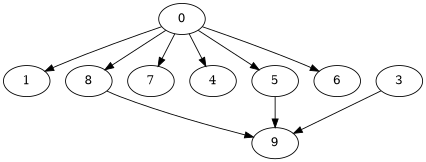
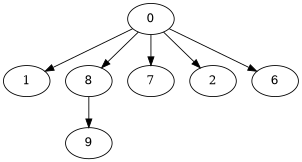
(213, 81) -> (213, 81)
(275, 81) -> none
(399, 81) -> none
